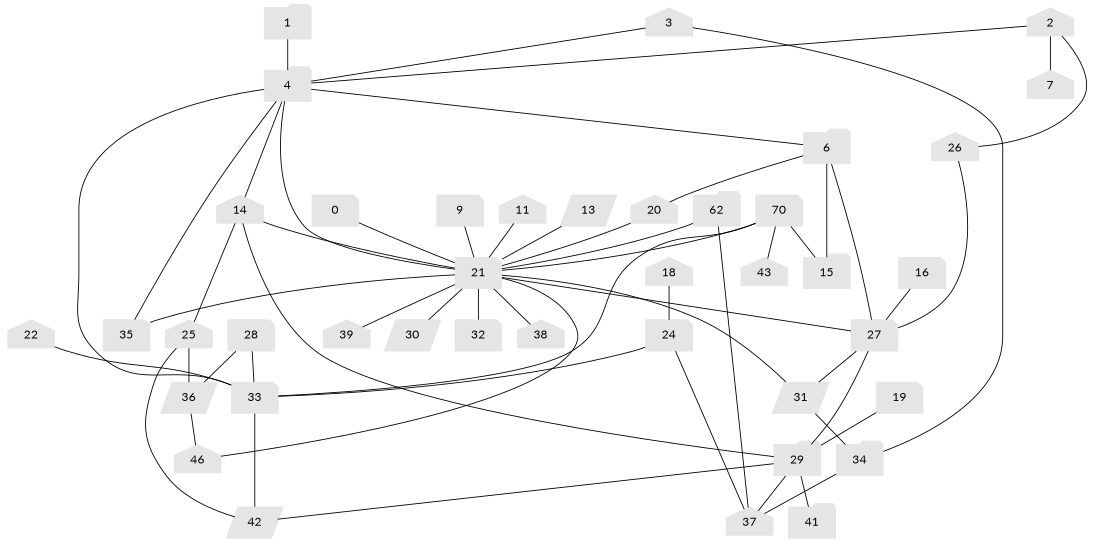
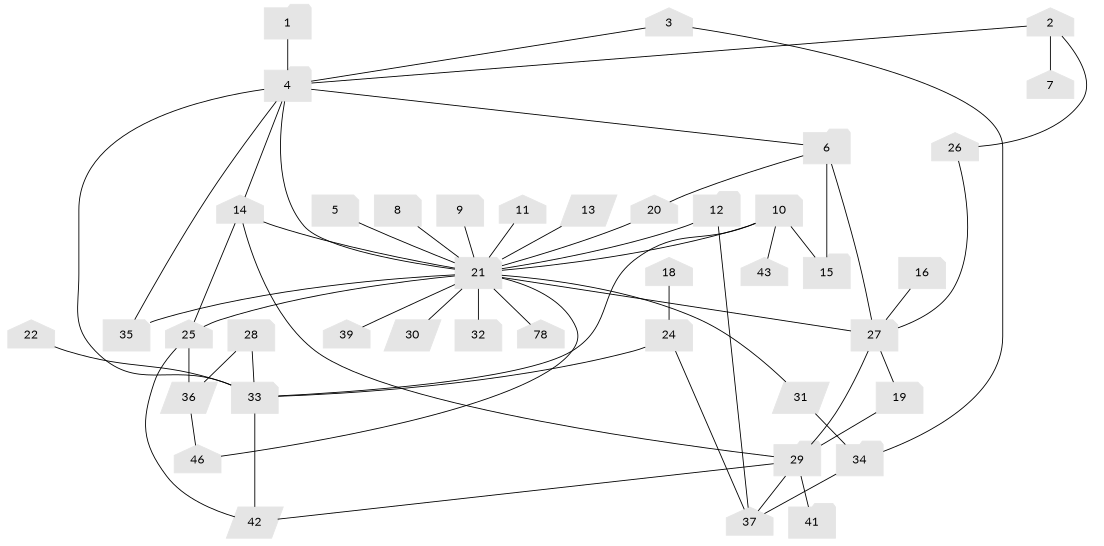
(335, 211) -> (335, 211)
none -> (398, 211)
(717, 211) -> (717, 211)
(779, 211) -> (779, 211)
none -> (328, 294)
(541, 335) -> (541, 335)
(838, 367) -> (887, 367)
